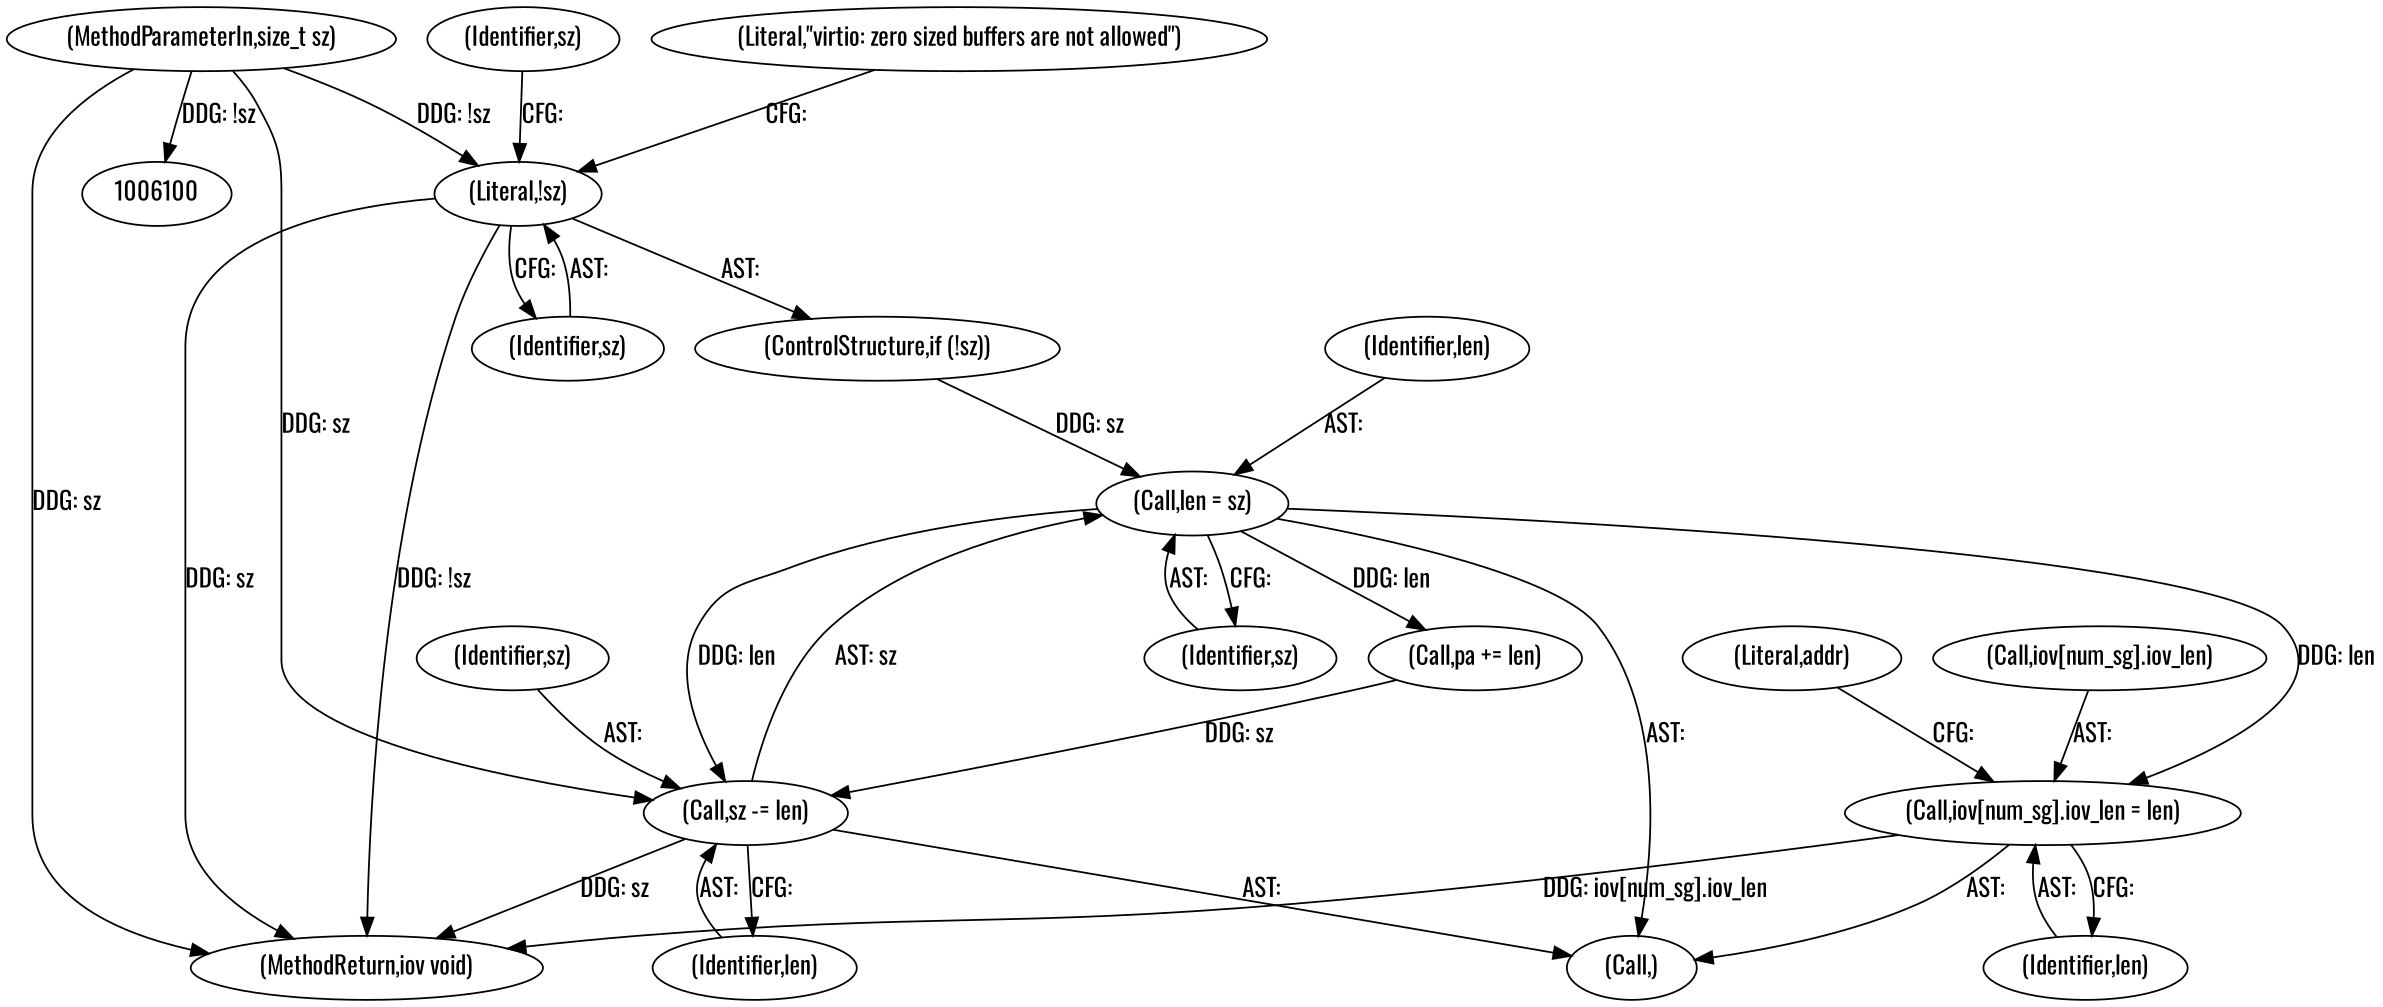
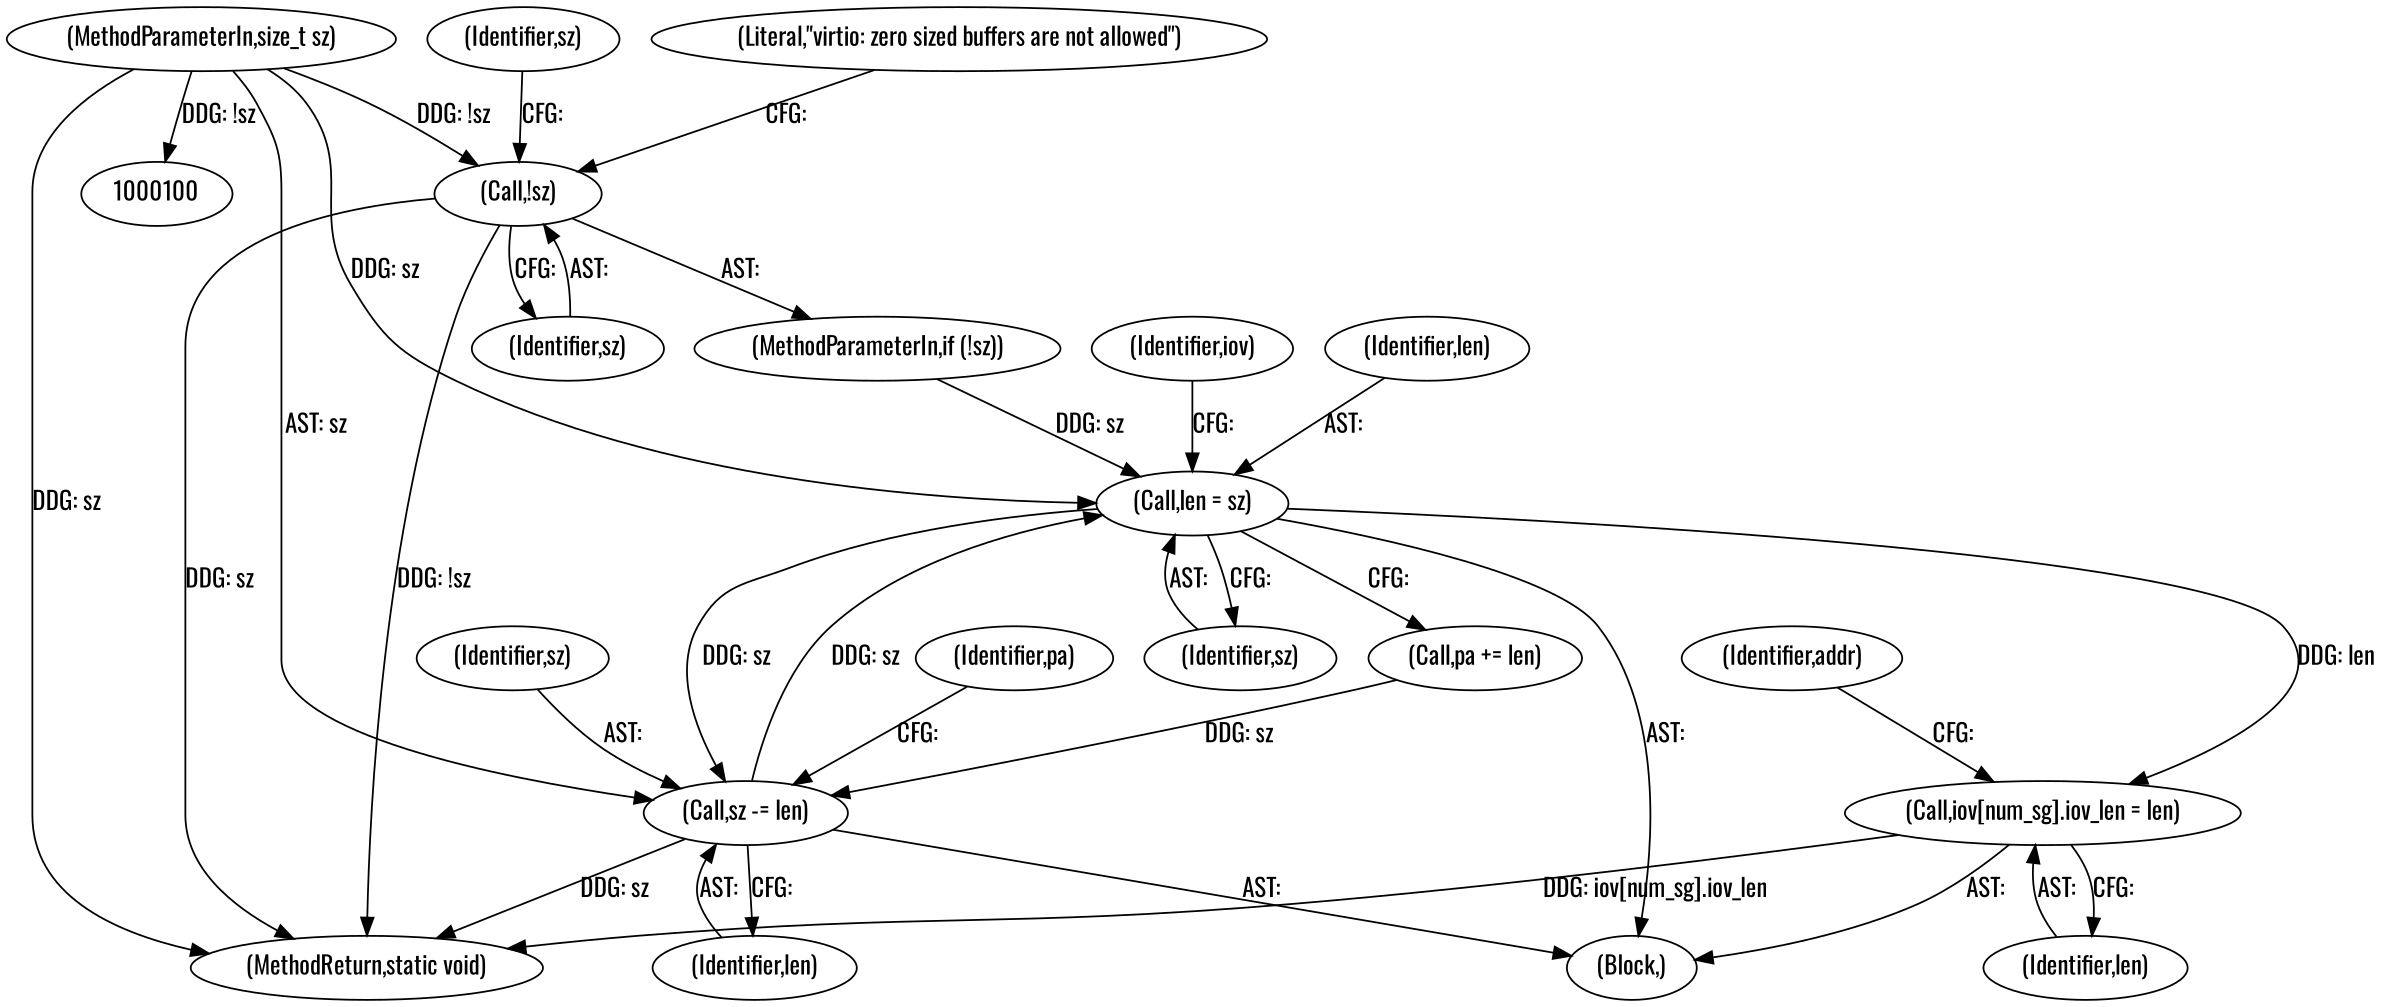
(157, 194) -> (157, 194)
(518, 194) -> (518, 194)
(877, 349) -> (877, 349)
none -> (1192, 349)
(316, 426) -> (316, 426)
none -> (573, 426)
(1392, 581) -> (1392, 581)
(737, 658) -> (737, 658)
(866, 658) -> (866, 658)
none -> (1014, 658)
(1792, 658) -> (1792, 658)
(2100, 658) -> none
(367, 968) -> (367, 968)
(1632, 968) -> (1632, 968)
